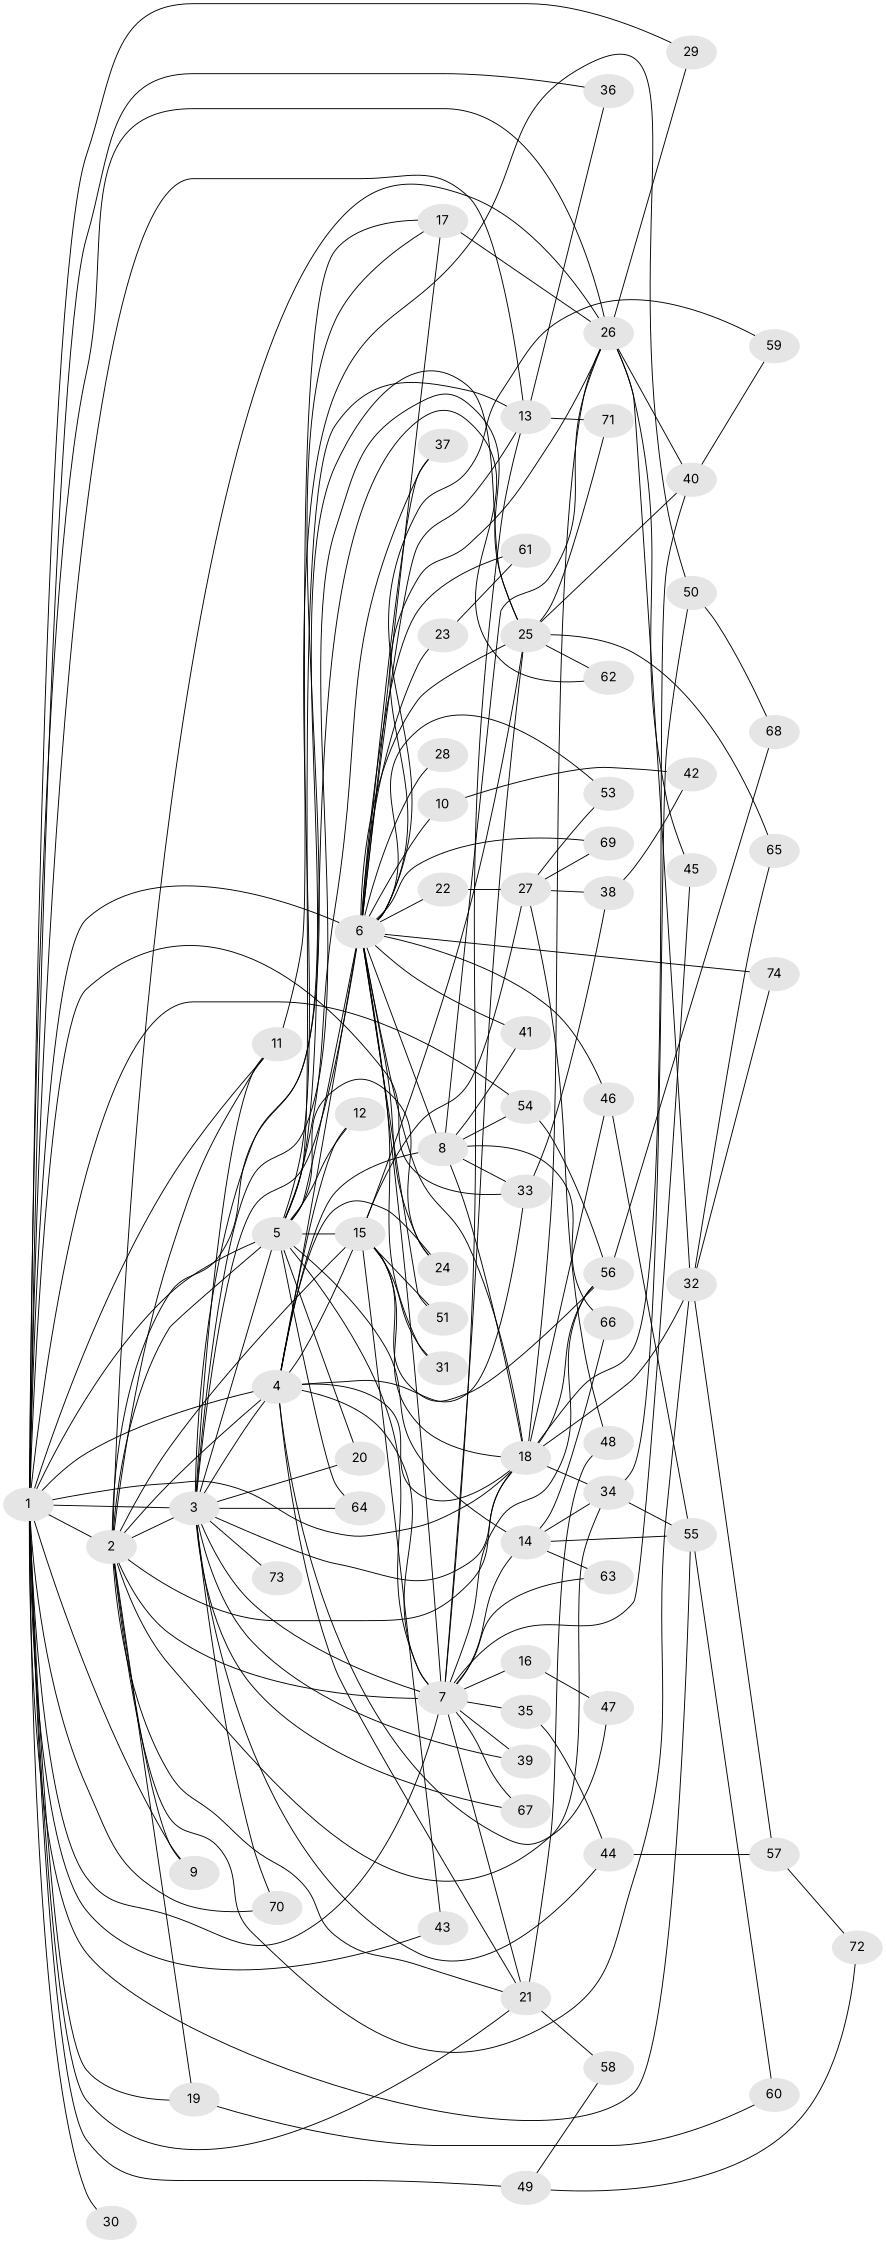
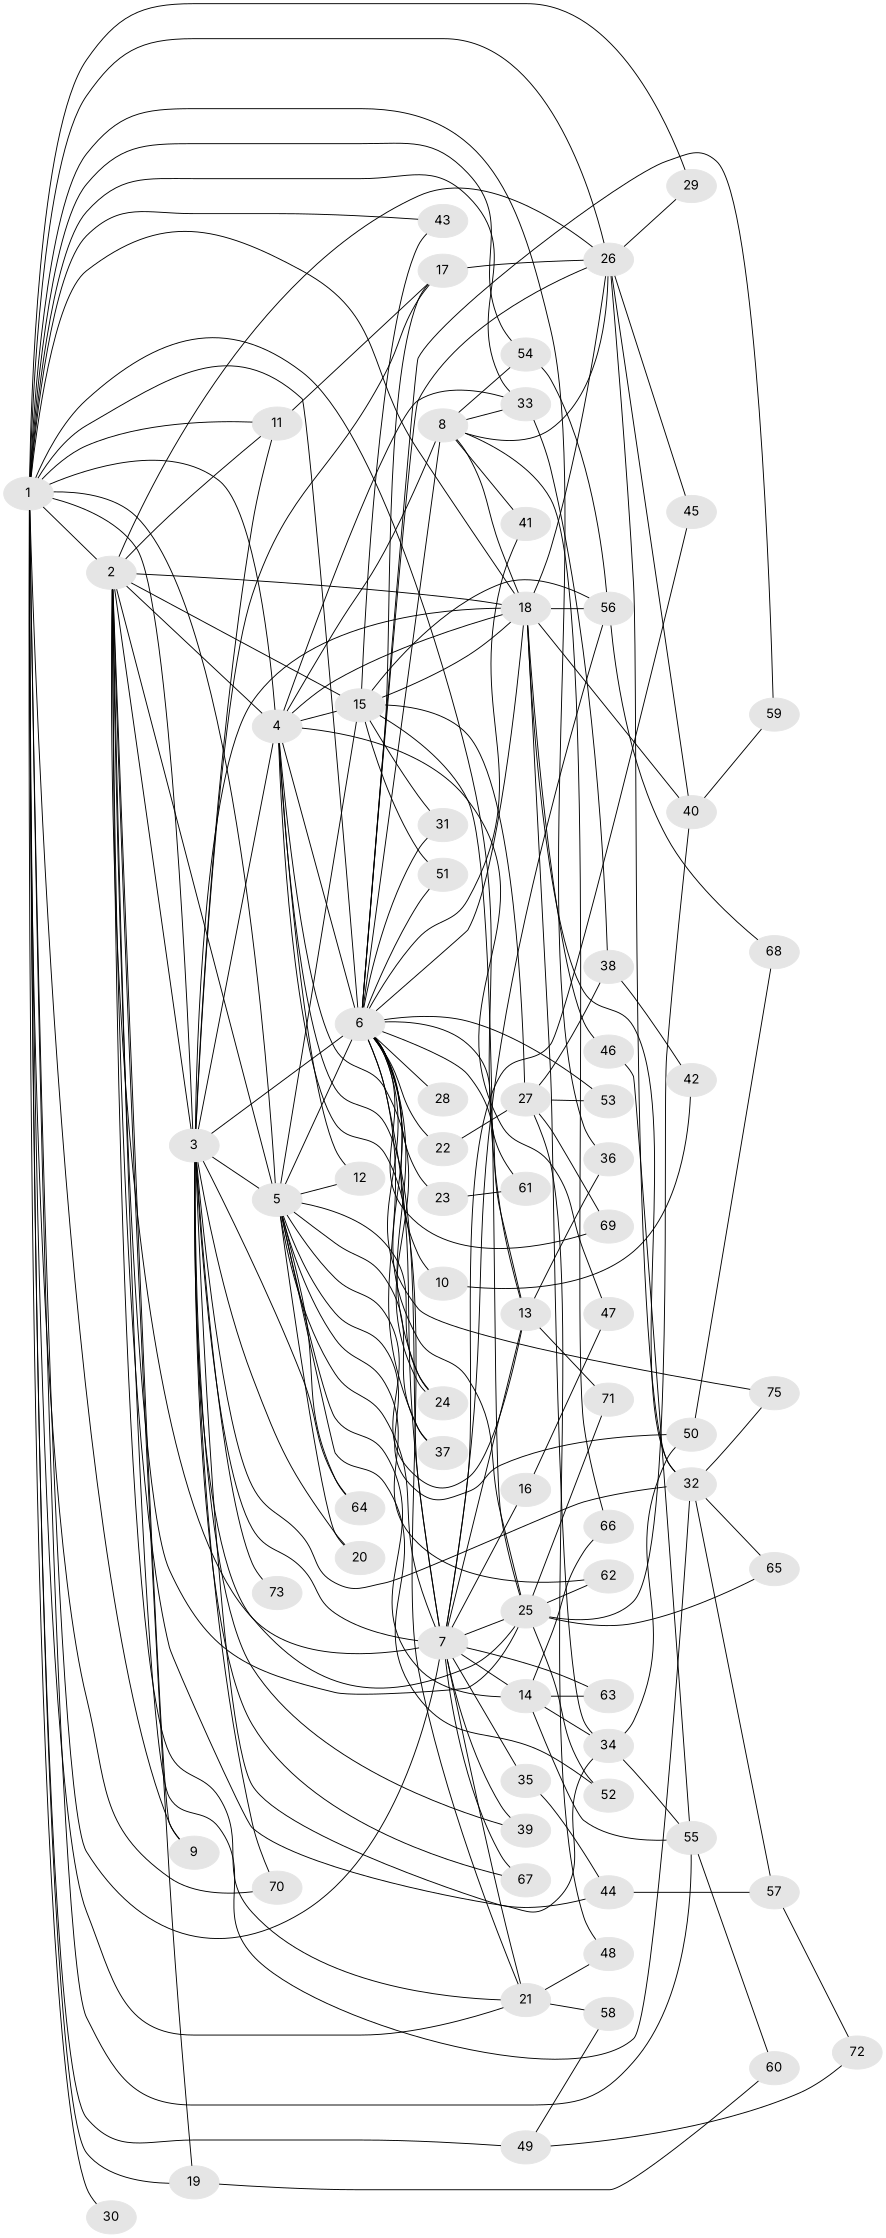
(774, 974) -> (774, 1393)
(513, 983) -> none
none -> (305, 1539)
none -> (609, 1796)
